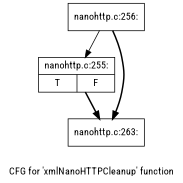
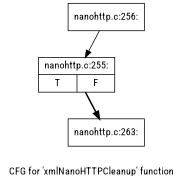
(124, 71) -> none
